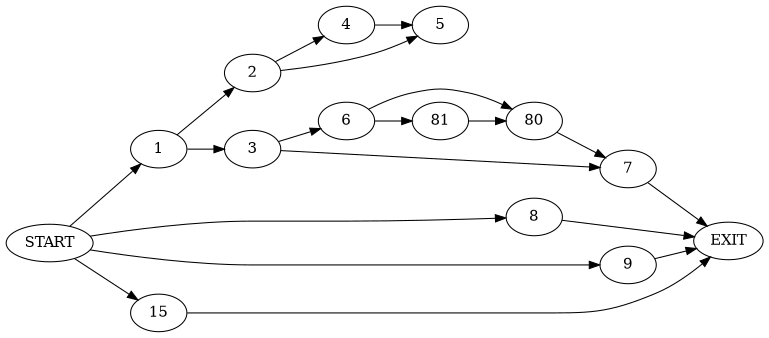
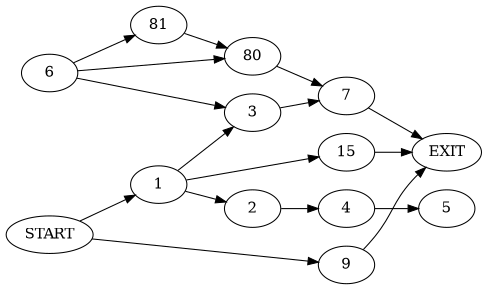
(346, 60) -> none
(295, 137) -> (146, 92)
(534, 217) -> none
(102, 276) -> (247, 169)
